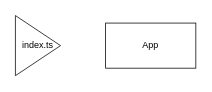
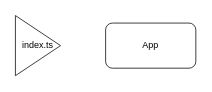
(150, 45) -> (150, 45)
